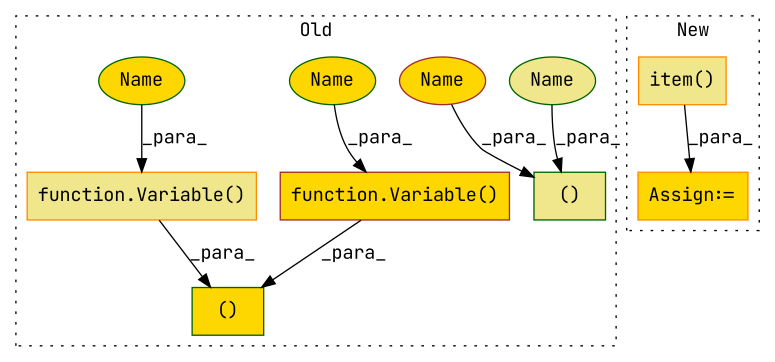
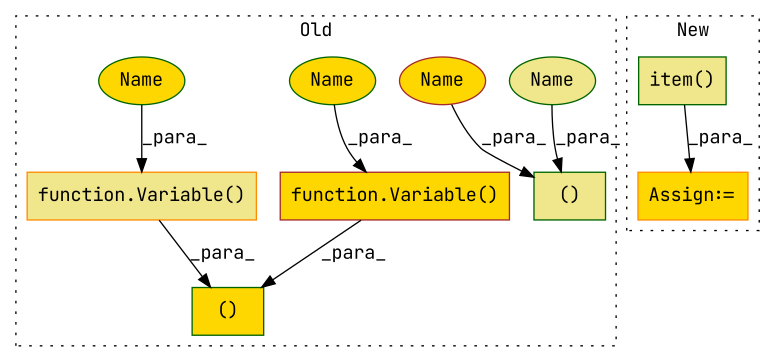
(682, 81) -> (682, 81)
